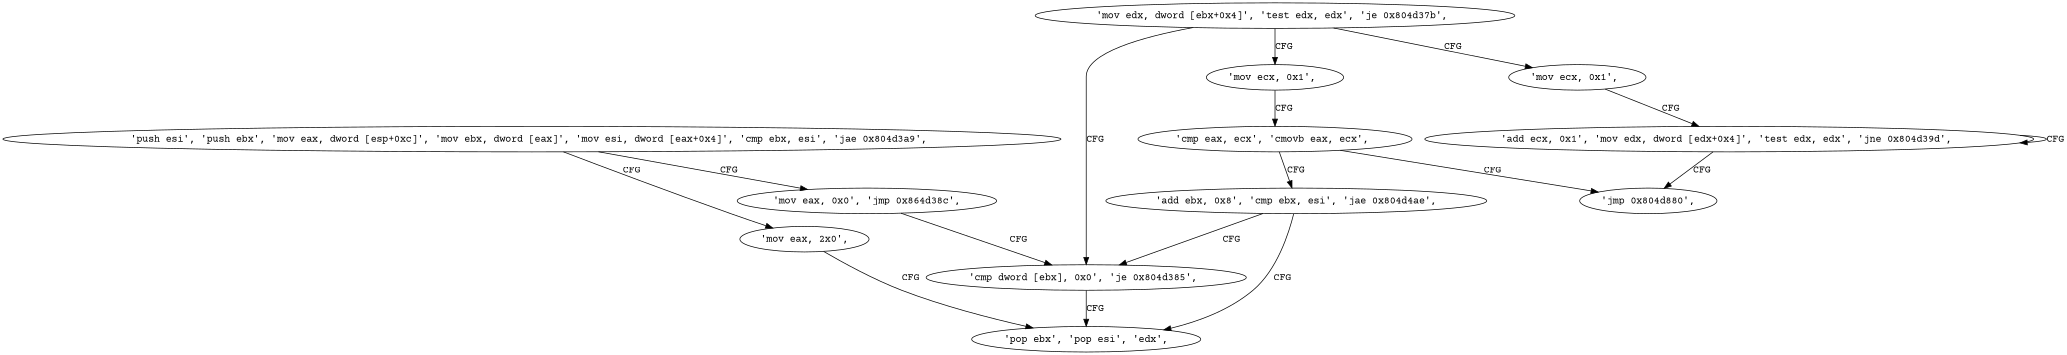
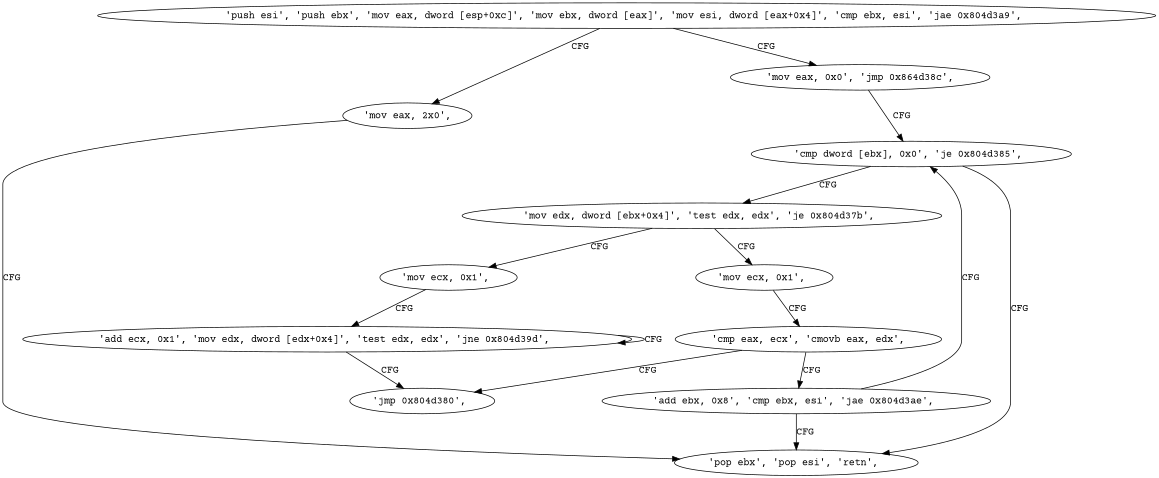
(1086, 106) -> (810, 184)
(1275, 139) -> (808, 339)
(1296, 201) -> (796, 401)
(1648, 201) -> (422, 401)
(1086, 339) -> (796, 463)
